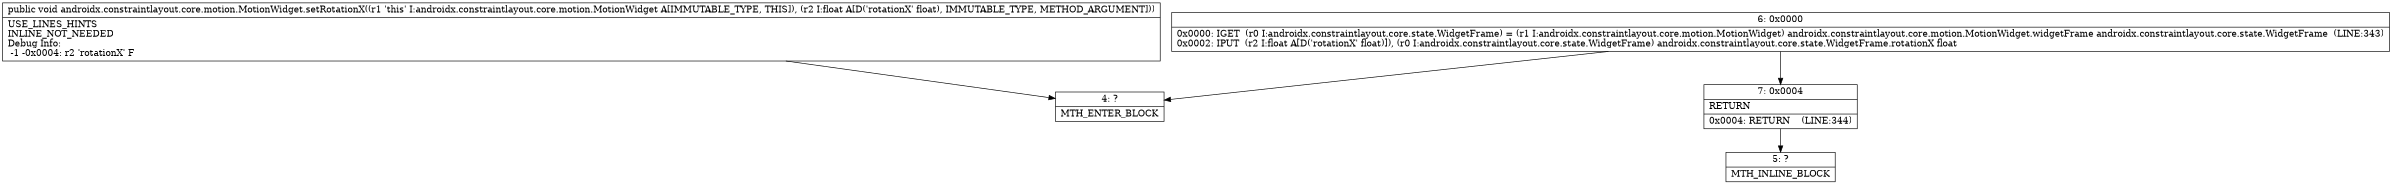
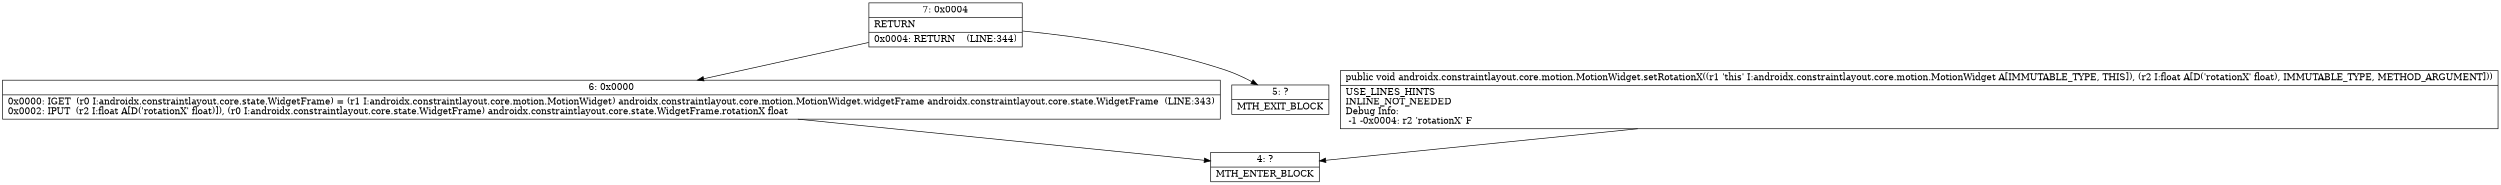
(1781, 65) -> (786, 61)
(1781, 174) -> (1280, 107)
